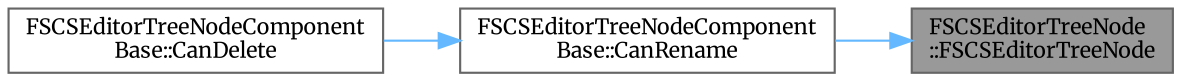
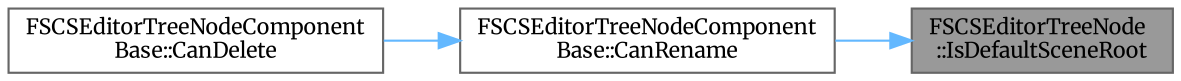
(1042, 41) -> (1042, 41)
